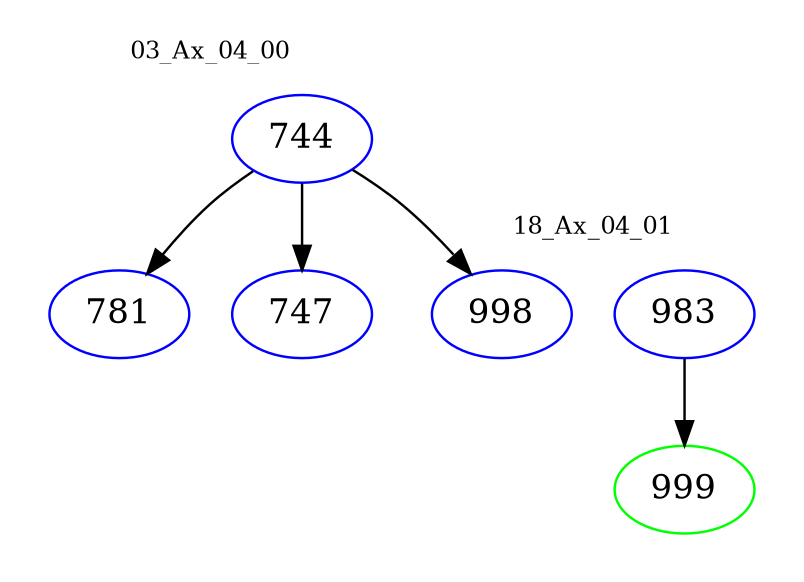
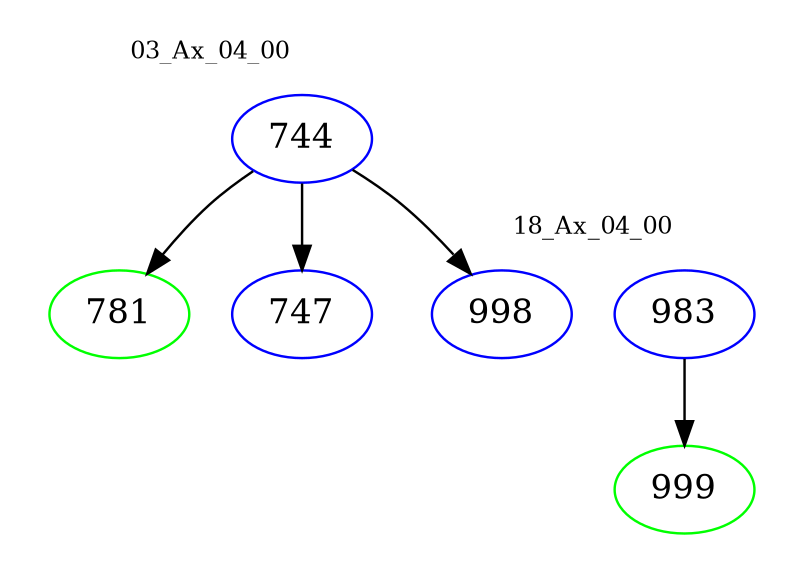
(593, 228) -> (593, 228)
(119, 314) -> (119, 314)
